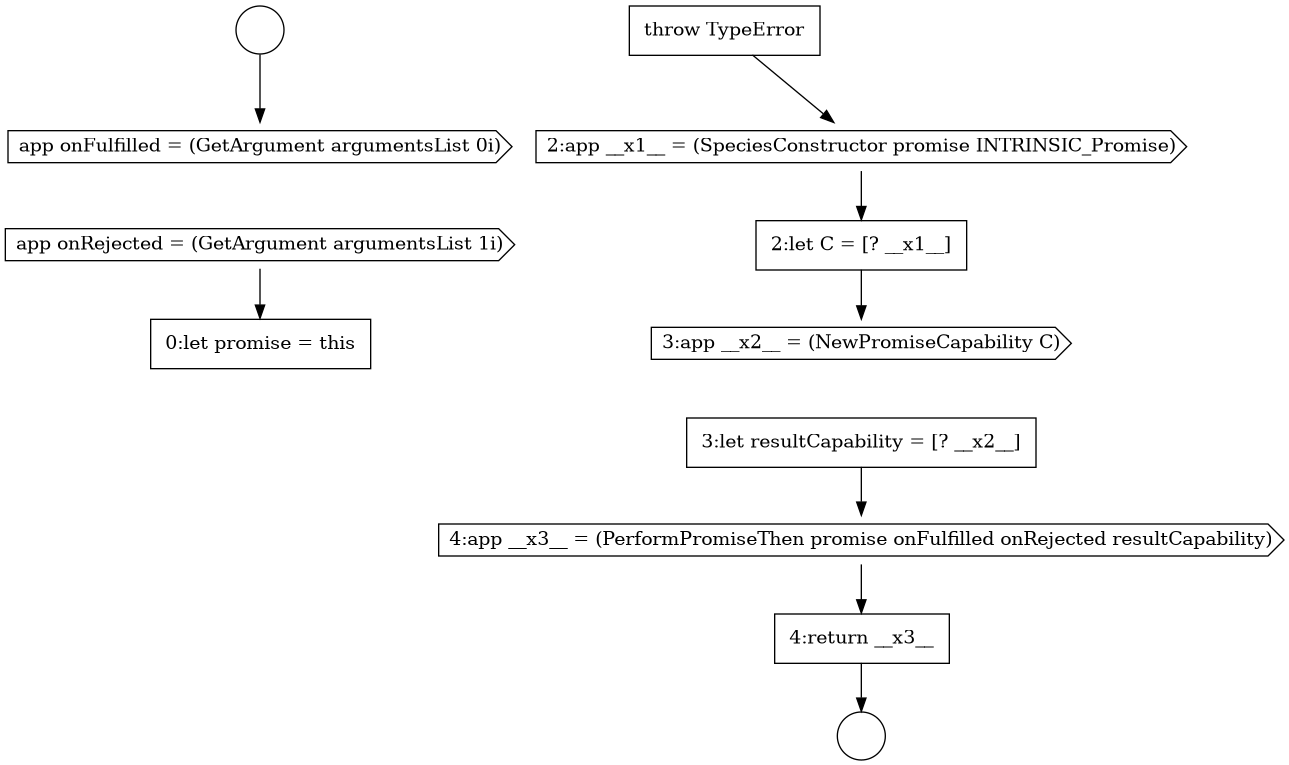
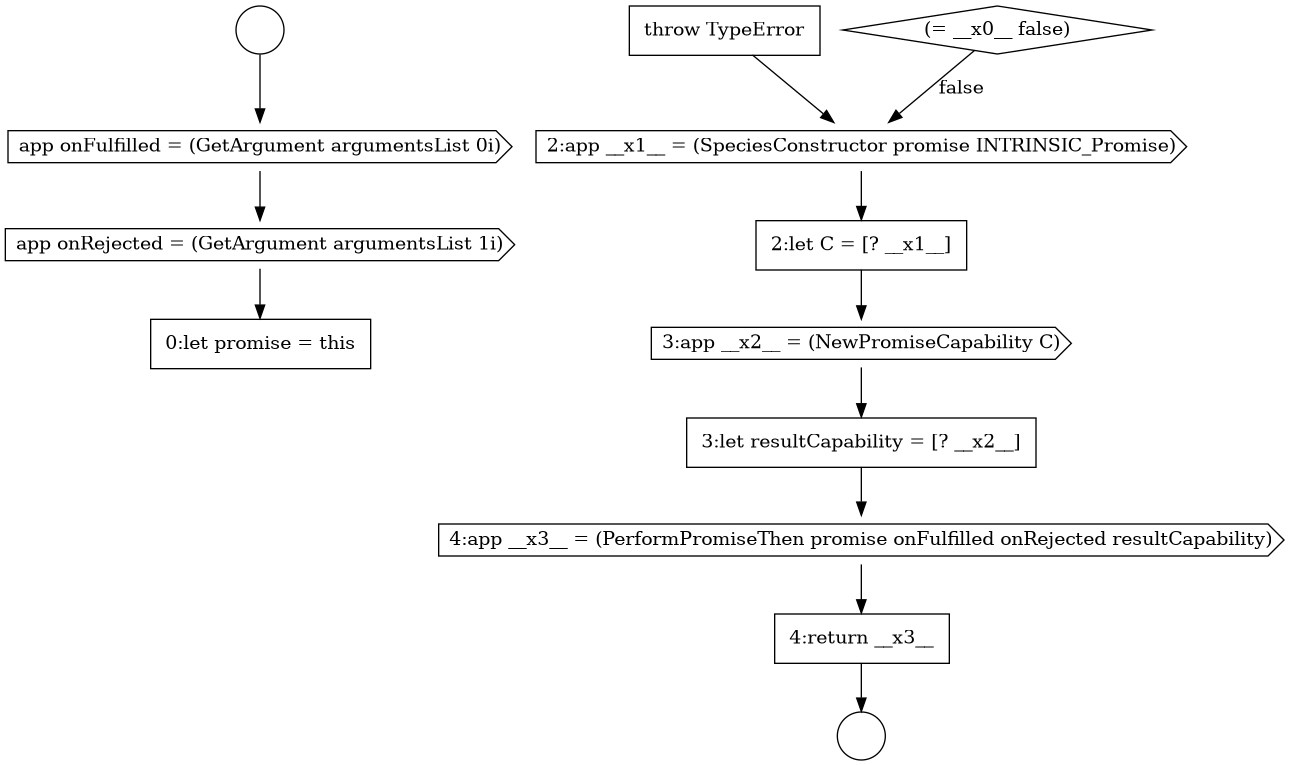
none -> (997, 30)
none -> (260, 189)
none -> (861, 385)
